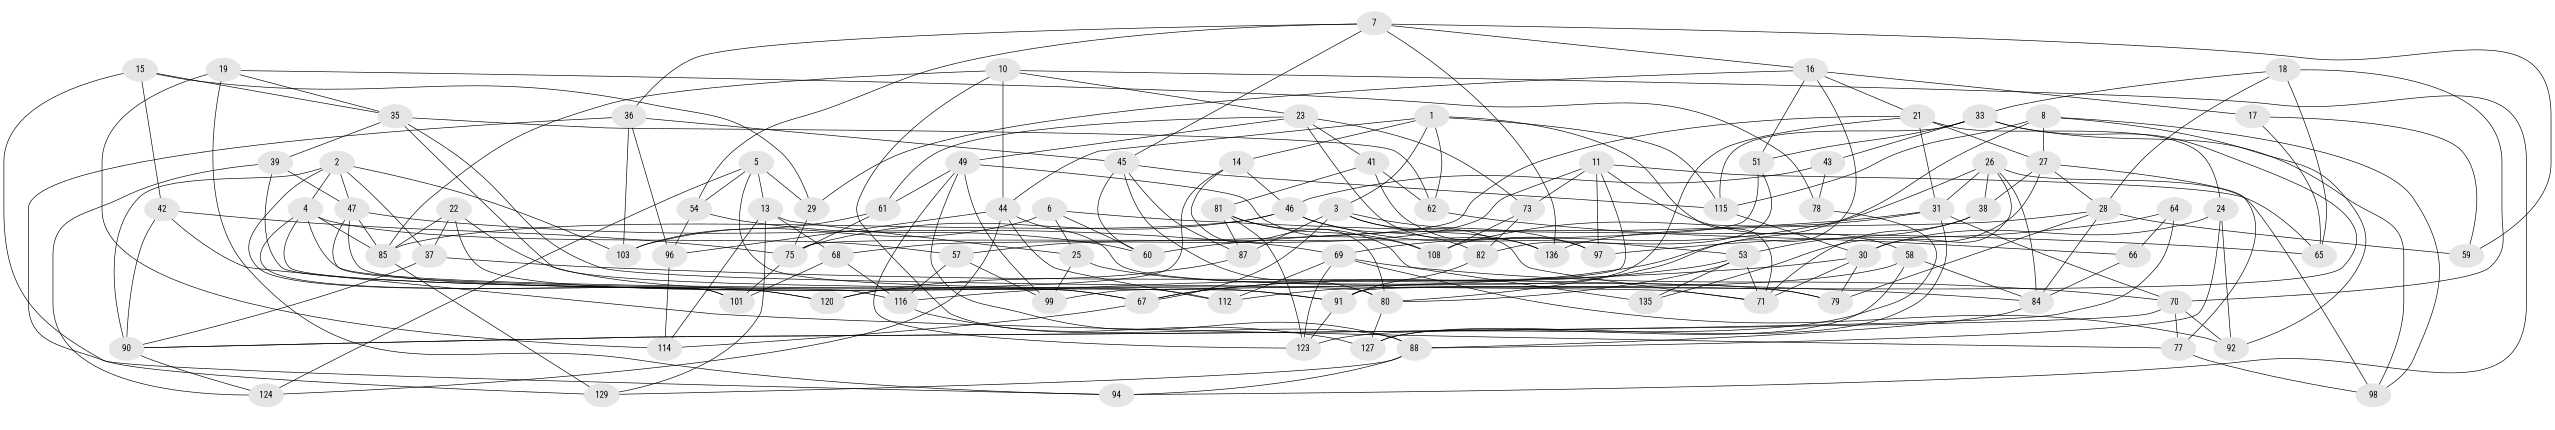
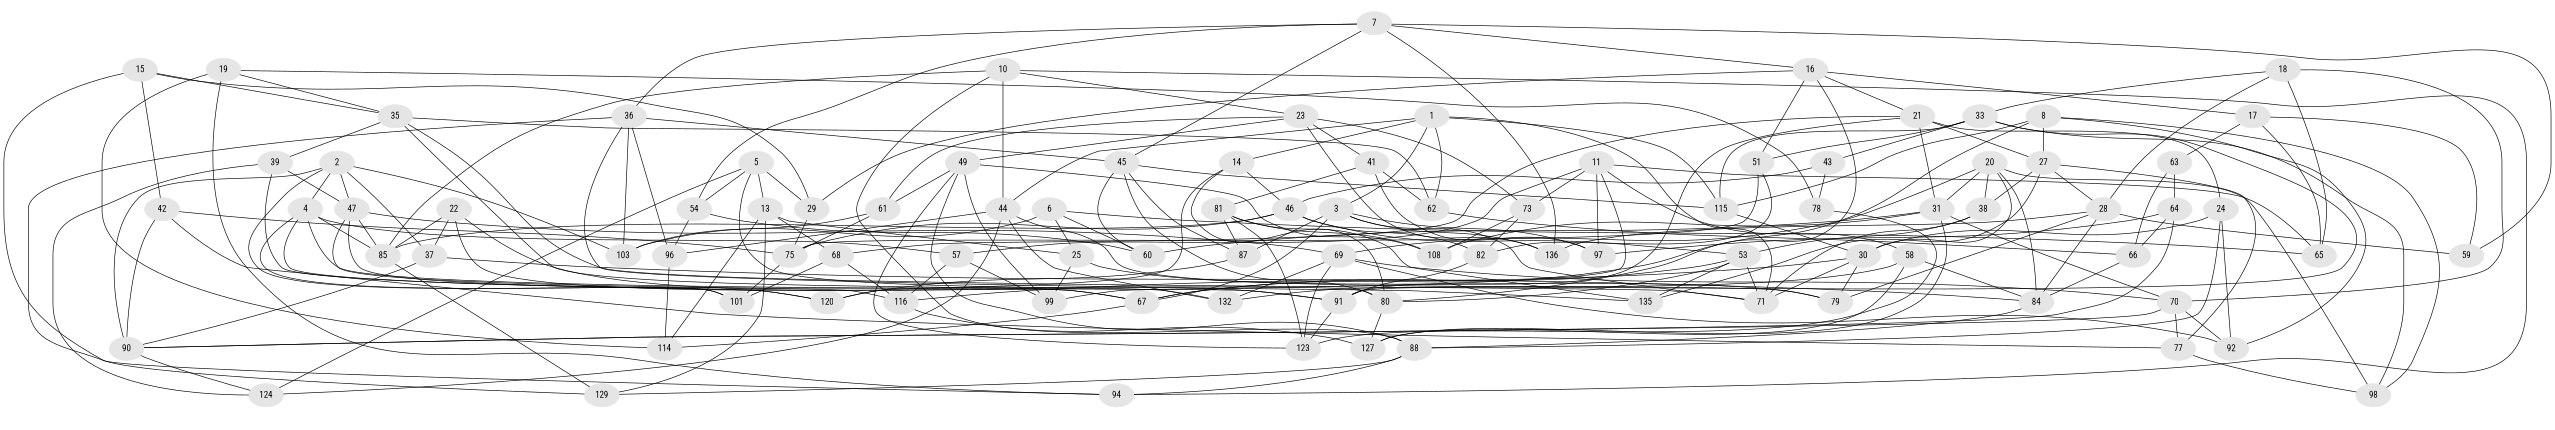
(1990, 163) -> (1990, 163)
none -> (2175, 163)
none -> (1038, 285)
(1225, 302) -> (1225, 302)
